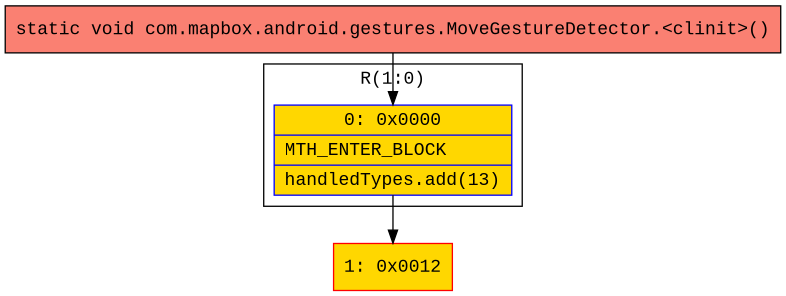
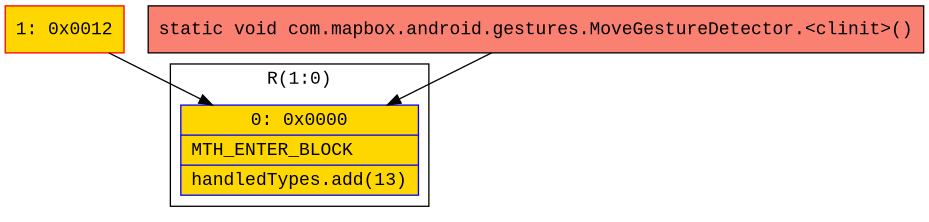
(393, 214) -> (155, 76)
